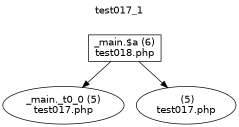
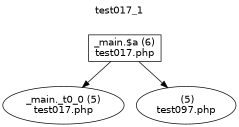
(125, 48) -> (125, 48)
(186, 105) -> (186, 105)
